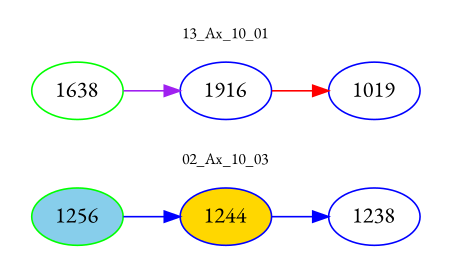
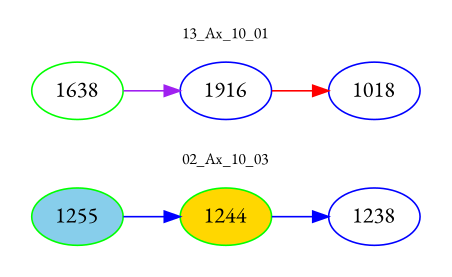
(374, 91) -> (374, 91)
(77, 217) -> (77, 217)
(226, 217) -> (226, 217)
